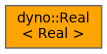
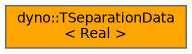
(54, 27) -> (96, 27)
